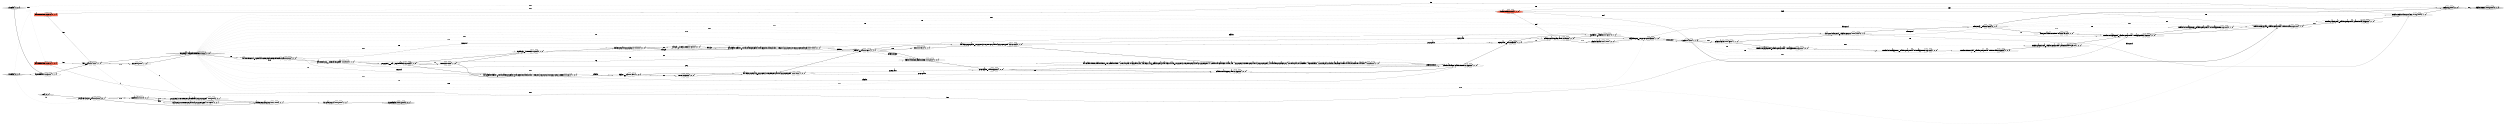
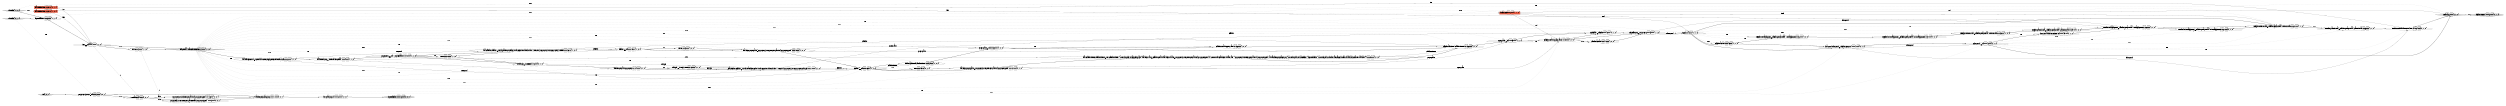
(1510, 12) -> (1510, 13)
(567, 94) -> (588, 36)
